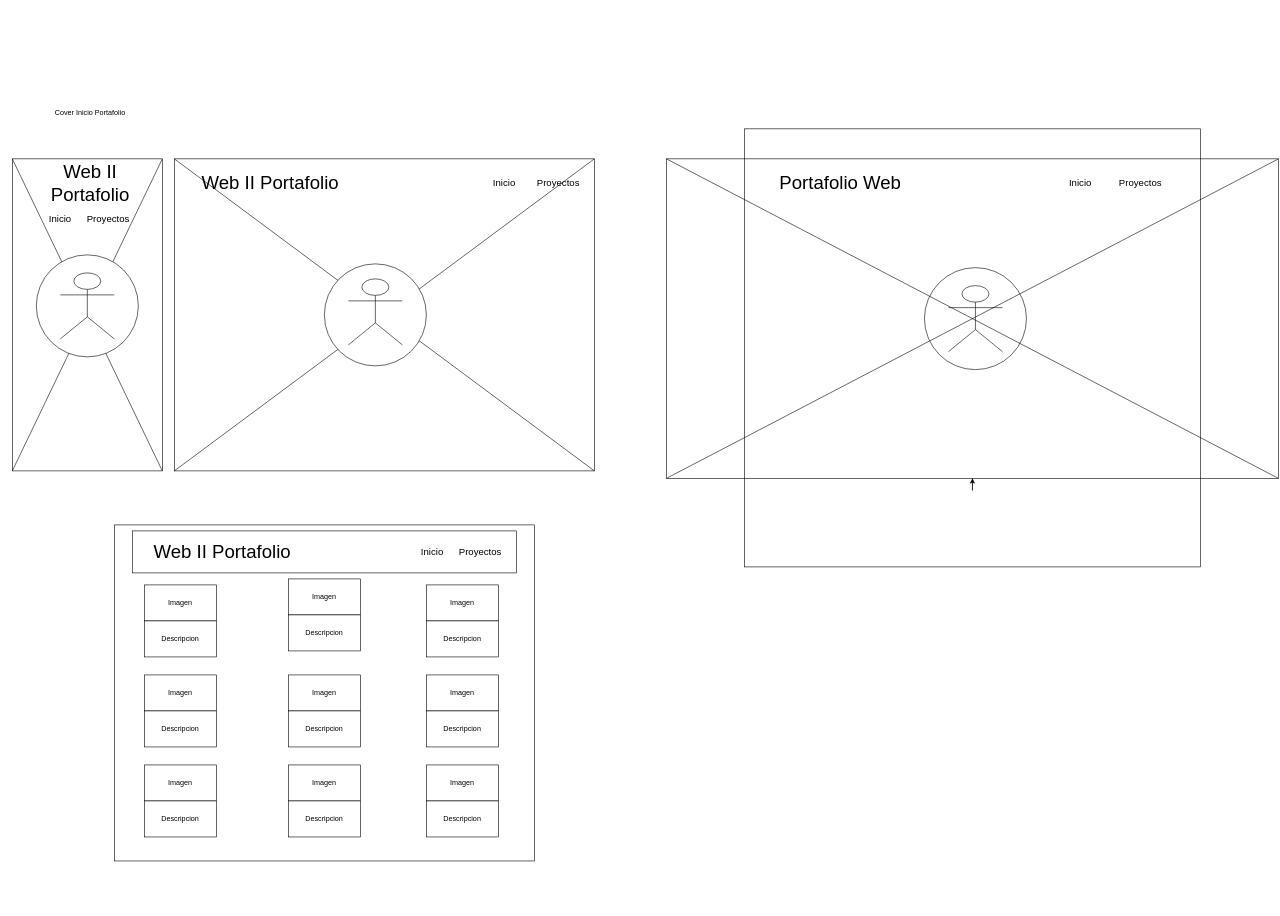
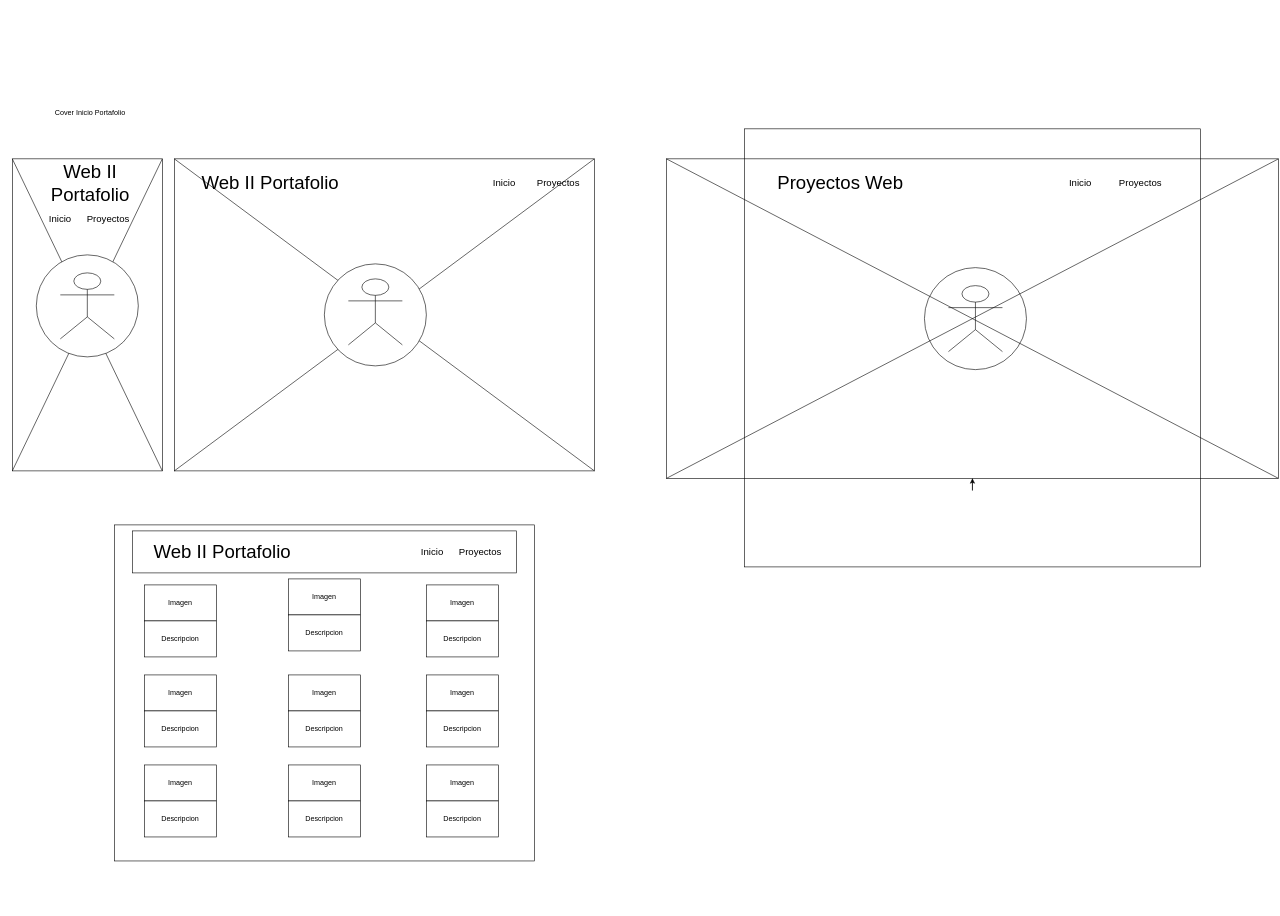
(840, 183) -> (840, 183)
